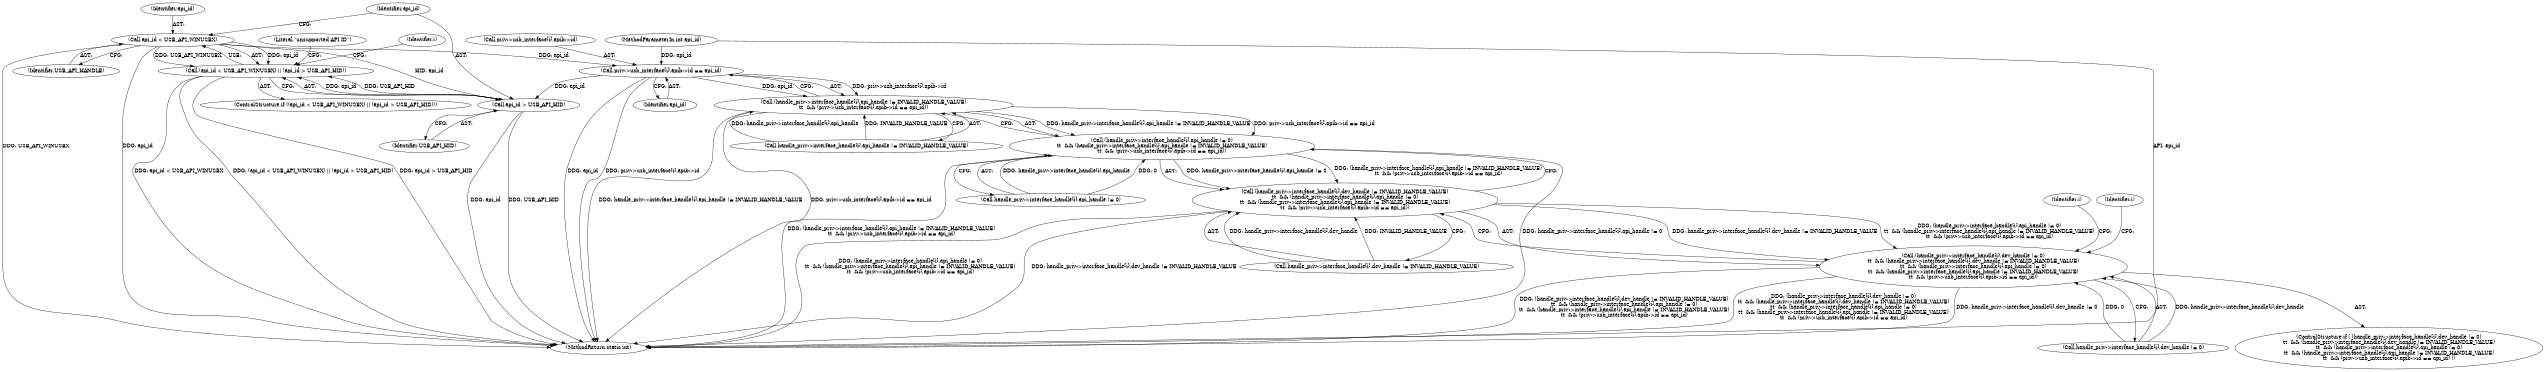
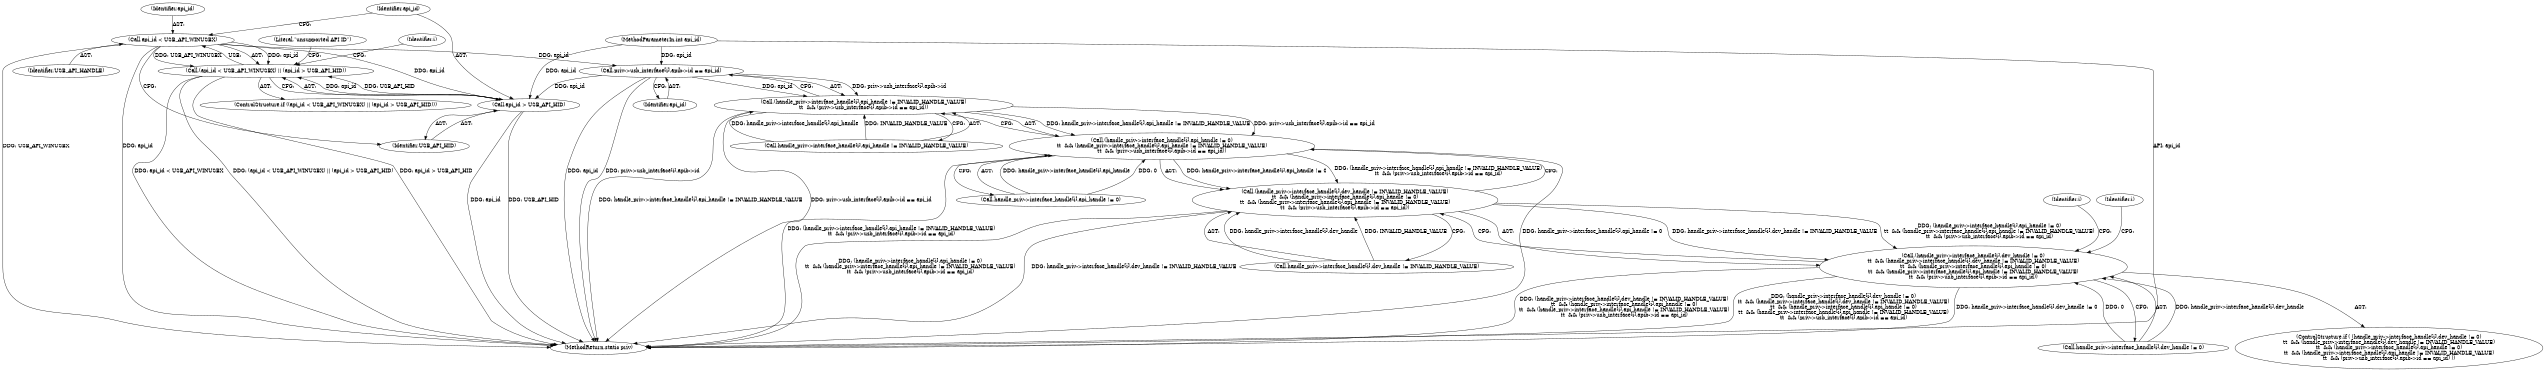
(530, 40) -> none
(111, 53) -> (216, 124)
none -> (566, 56)
(429, 71) -> (429, 71)
(442, 124) -> (442, 124)
(599, 348) -> (599, 348)
